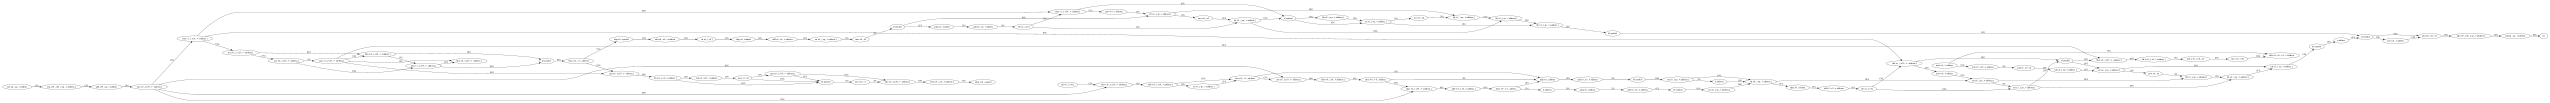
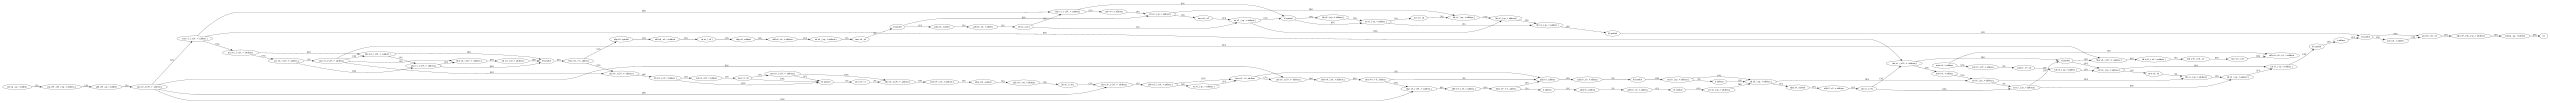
none -> (513, 61)
none -> (1024, 83)
